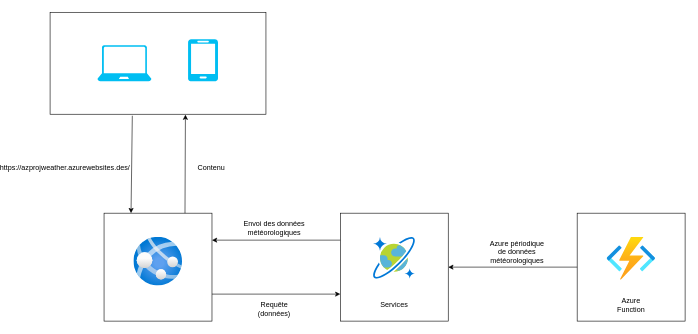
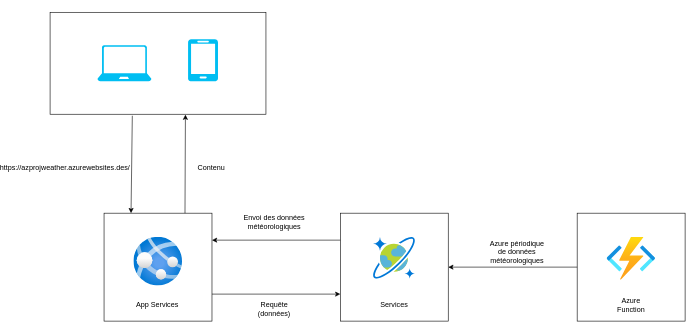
(275, 228) -> (275, 222)
none -> (158, 305)
